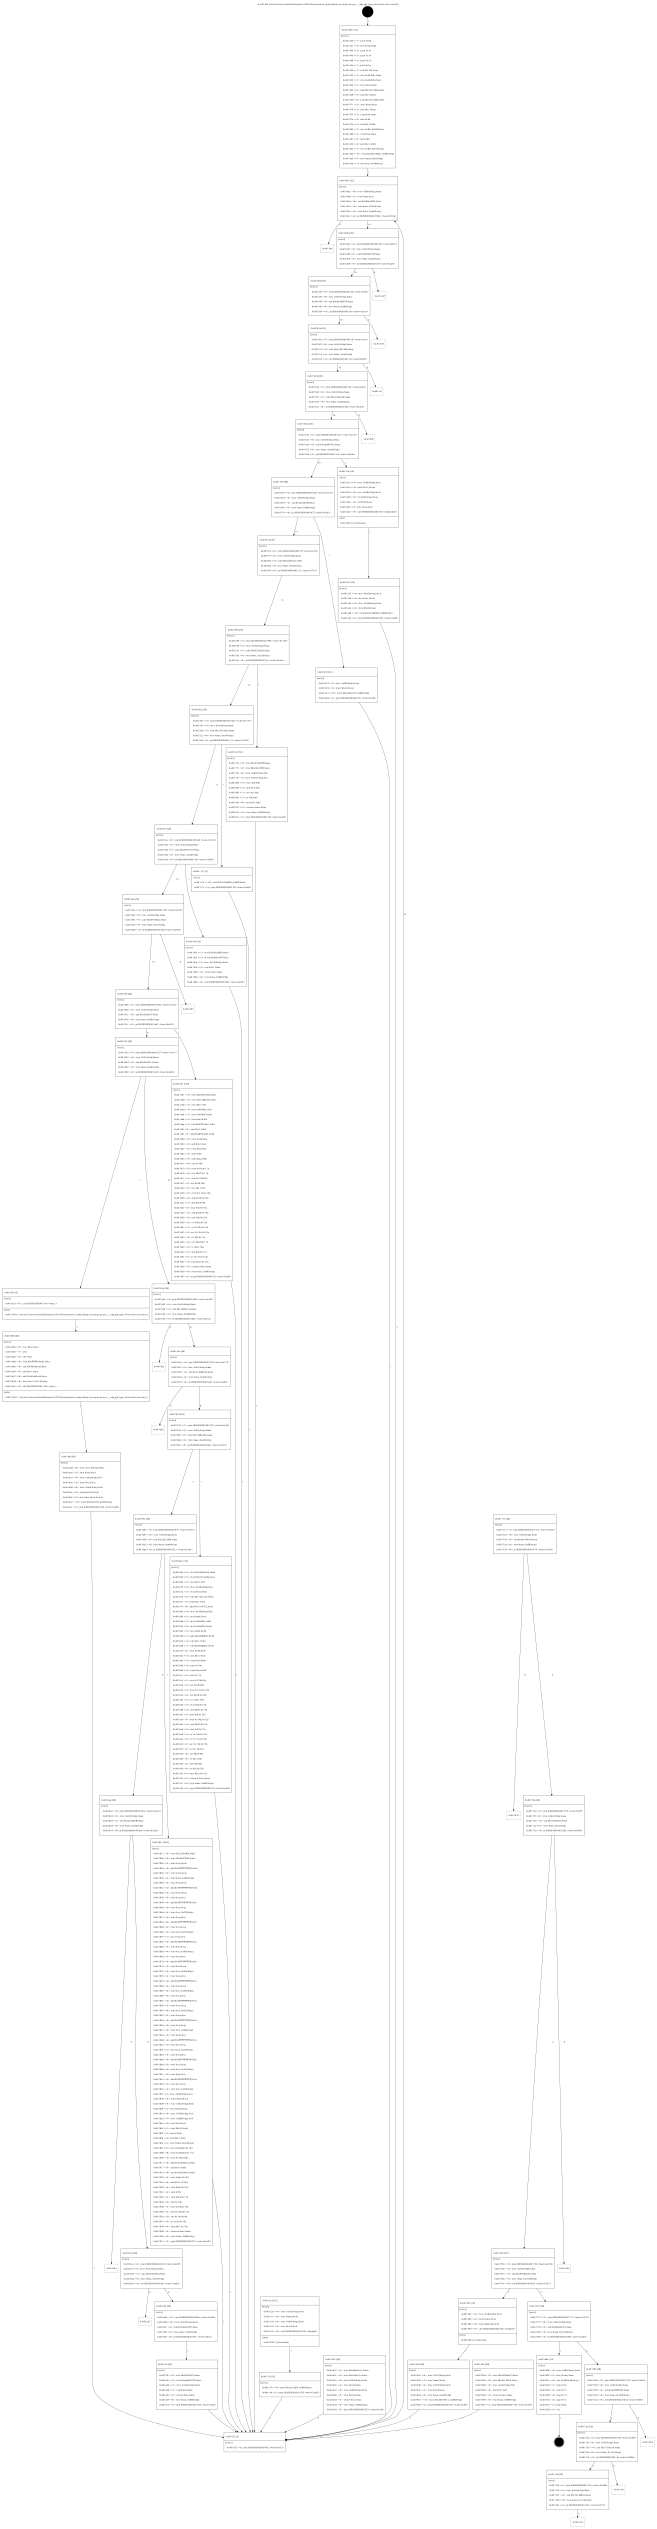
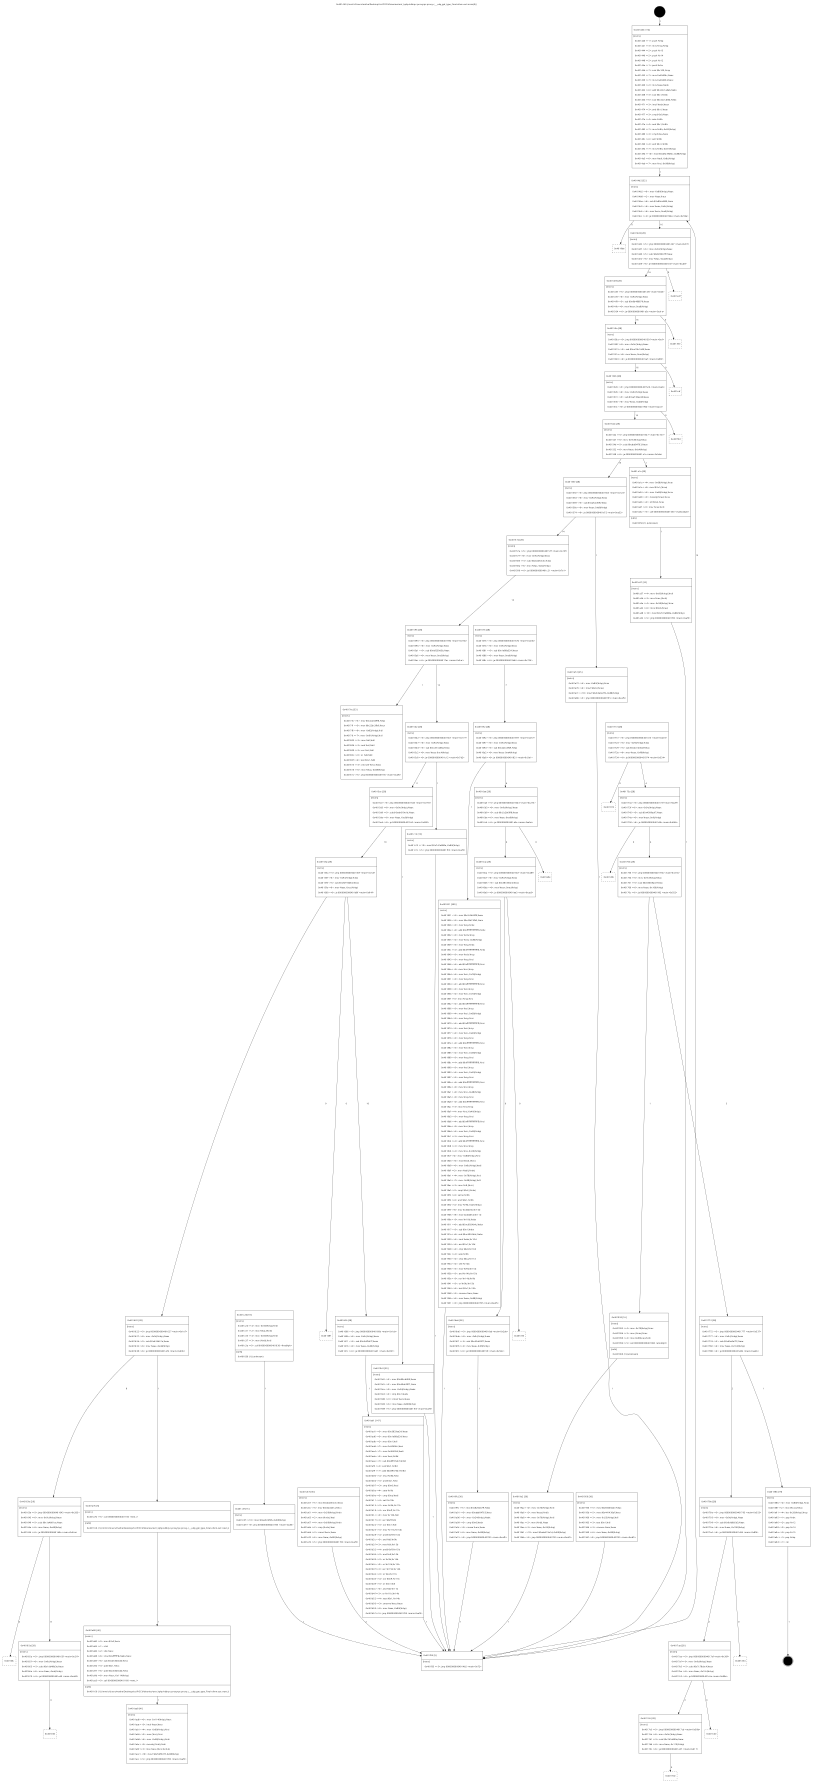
(147, 1032) -> (229, 1100)
(199, 1397) -> none
(255, 1626) -> none
(201, 1675) -> none
(93, 2021) -> none
